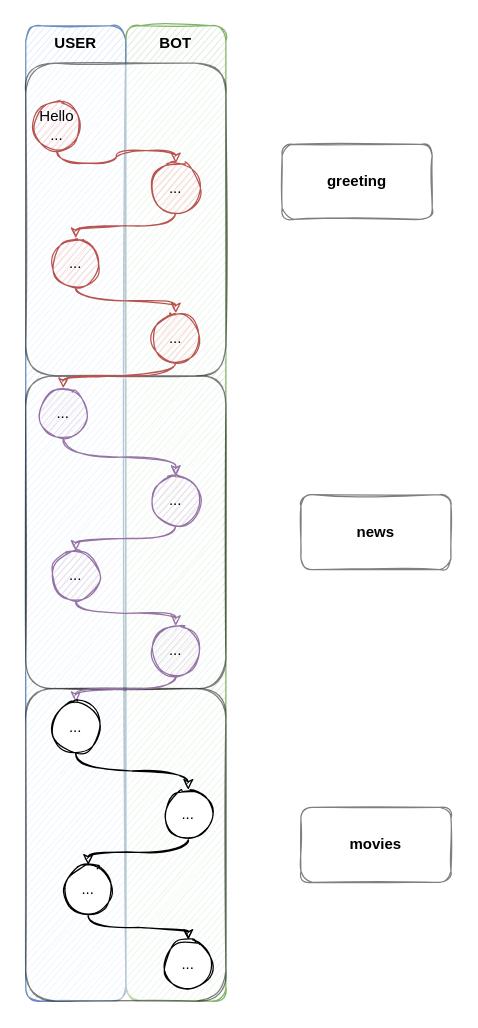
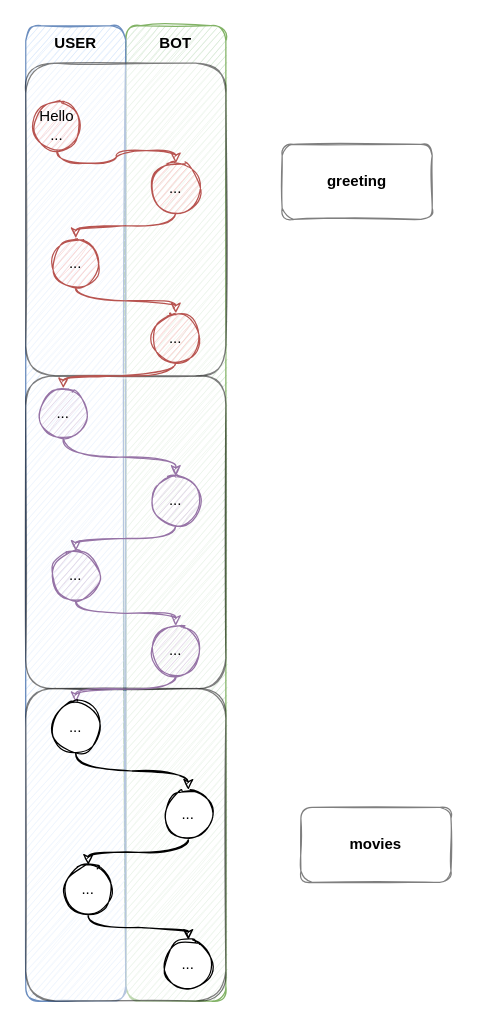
(376, 532) -> none
